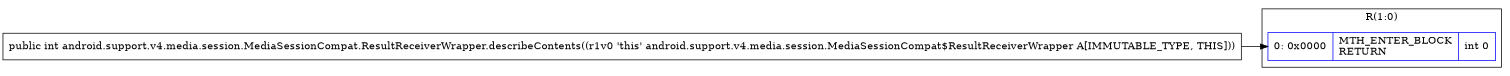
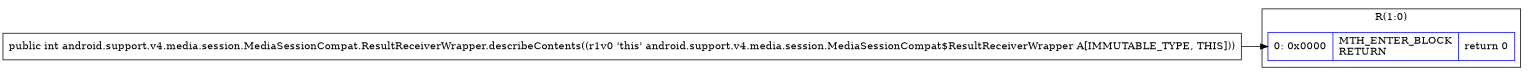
(1477, 46) -> (1487, 46)
